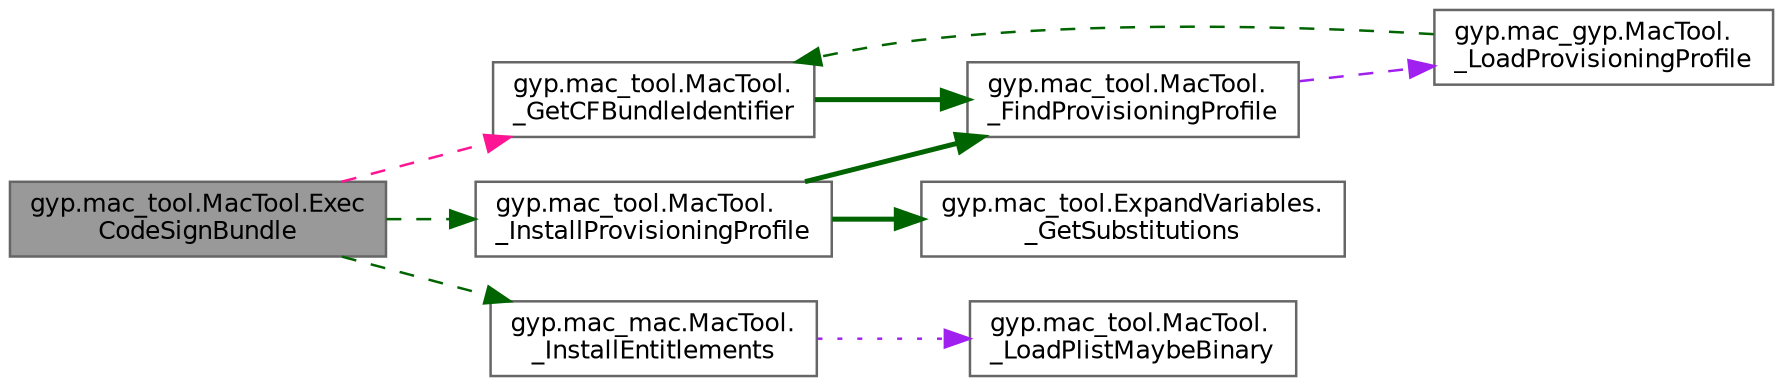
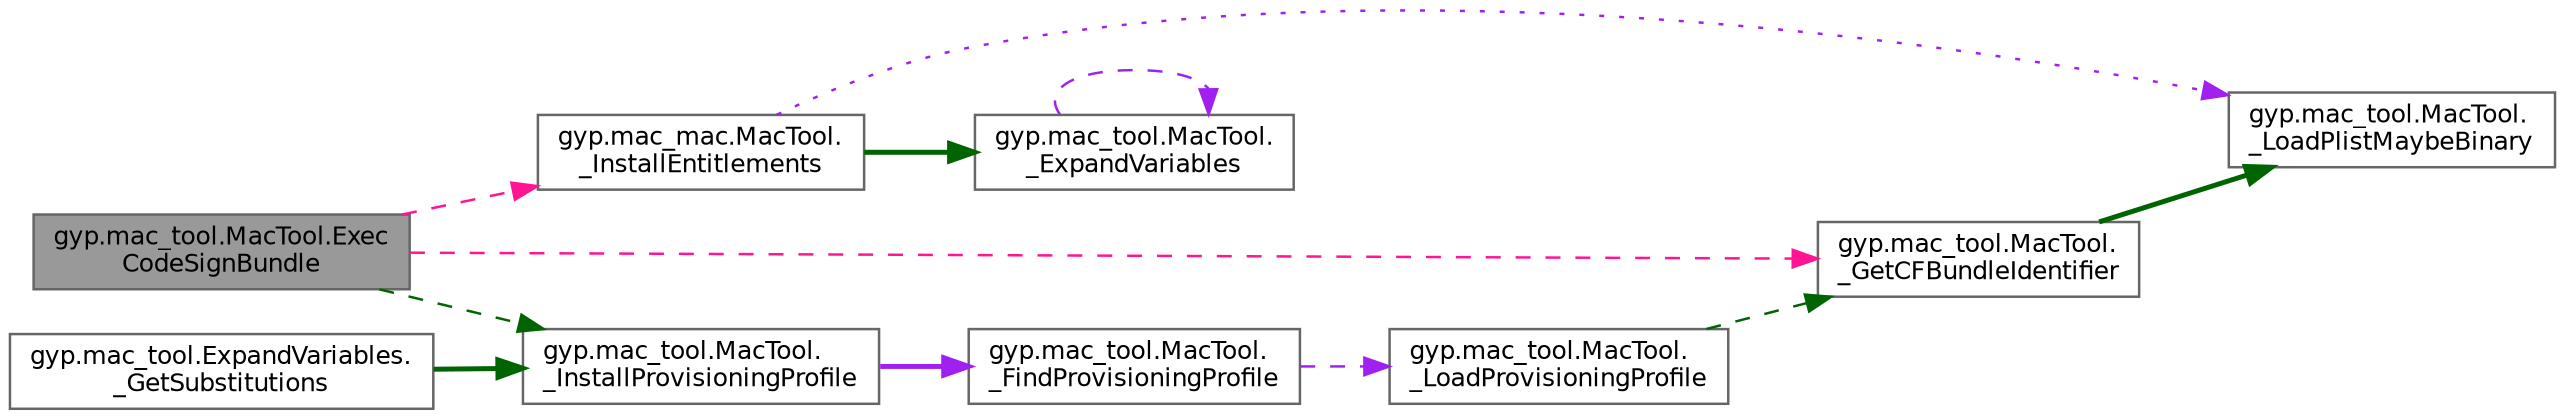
(1604, 47) -> (1559, 366)
(878, 100) -> (2173, 198)
none -> (1134, 152)
(882, 162) -> (912, 366)
(864, 219) -> (465, 369)
(414, 276) -> (457, 203)
